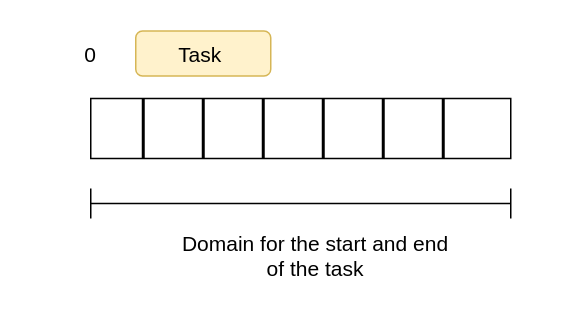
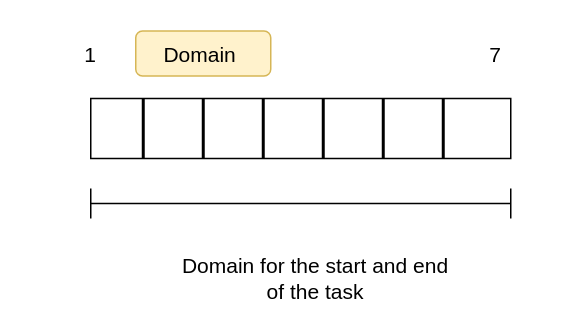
(91, 53) -> (91, 53)
(203, 53) -> (203, 53)
none -> (496, 53)
(316, 256) -> (316, 278)
